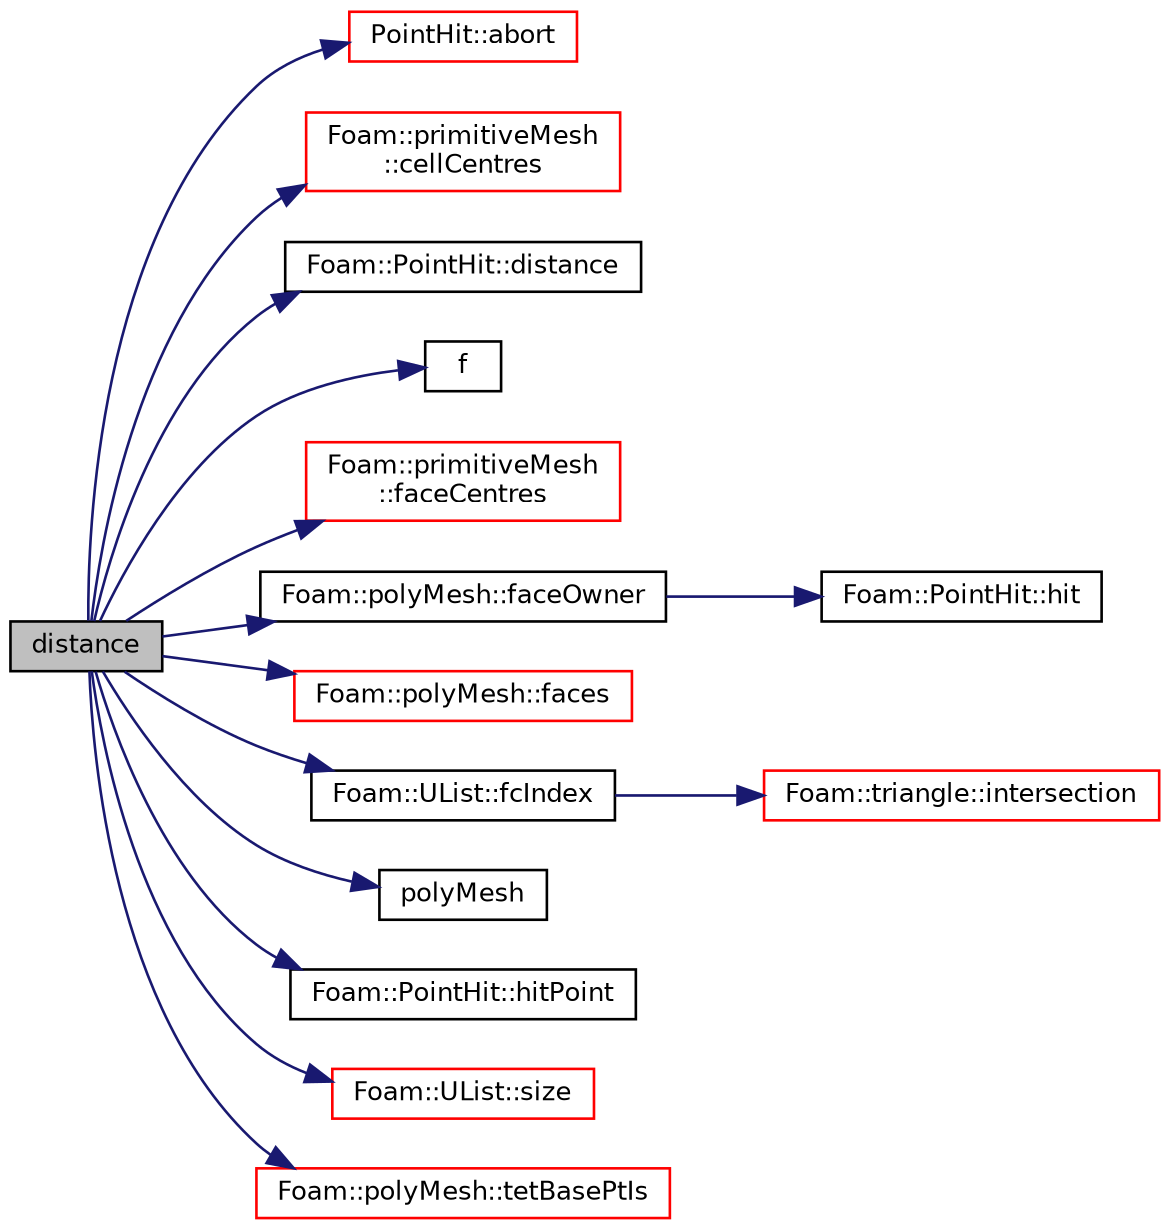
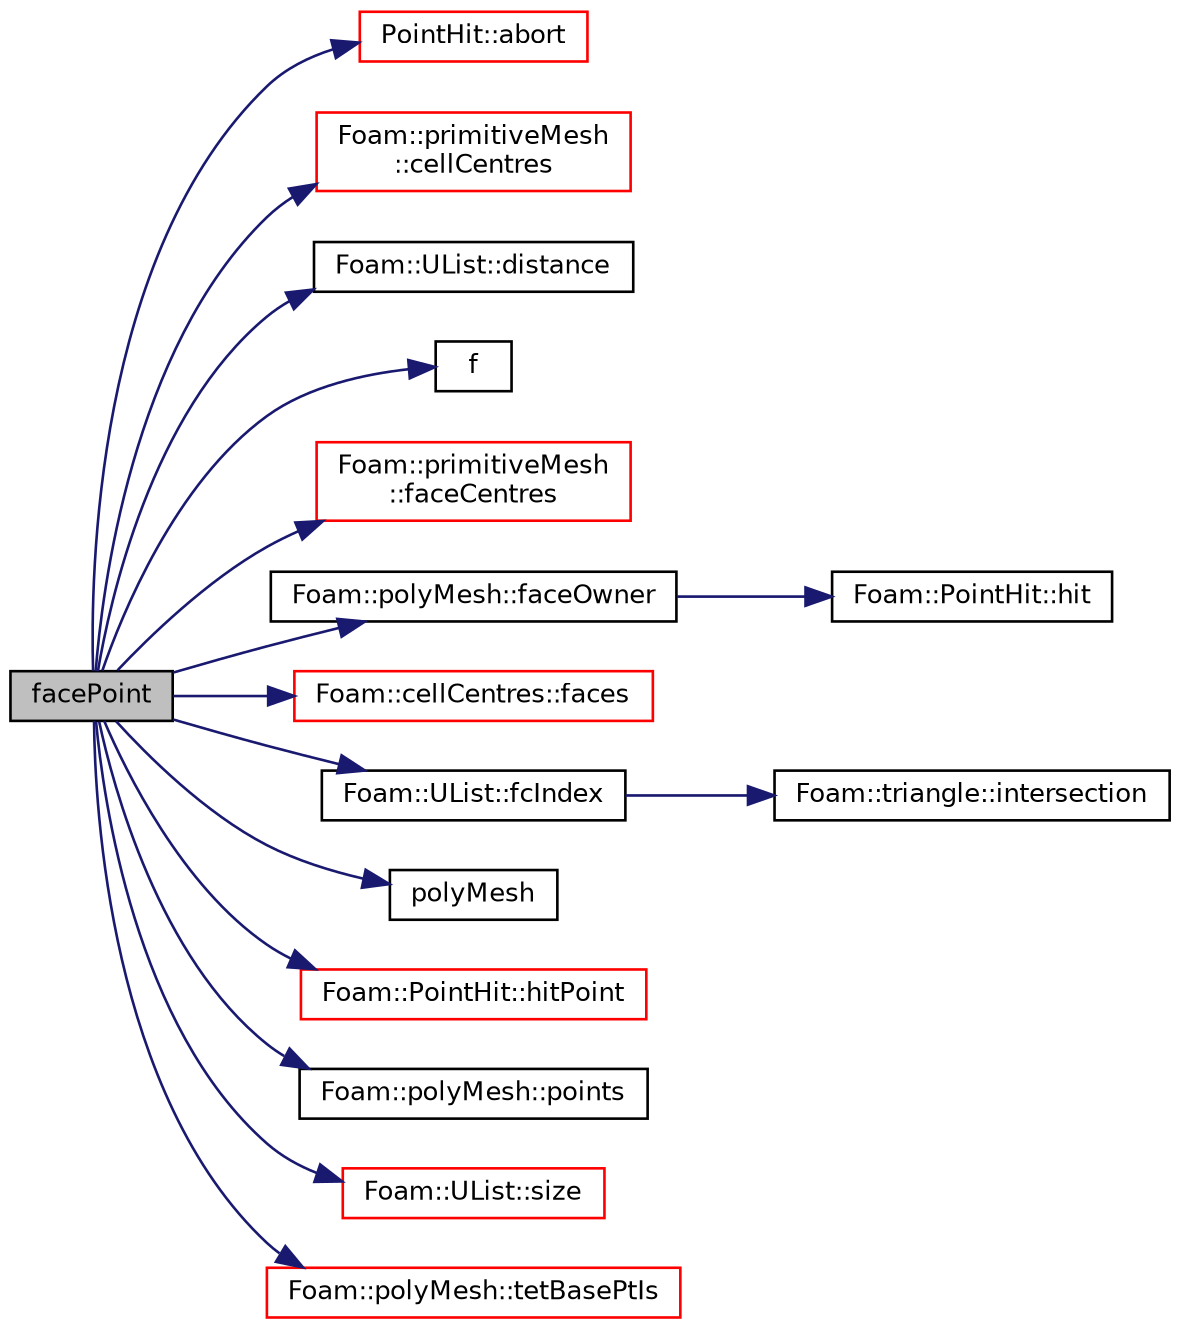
(463, 267) -> (474, 267)
(86, 646) -> (92, 696)
(463, 696) -> (474, 696)
(962, 795) -> (972, 795)
(463, 994) -> (474, 994)
none -> (474, 1094)
